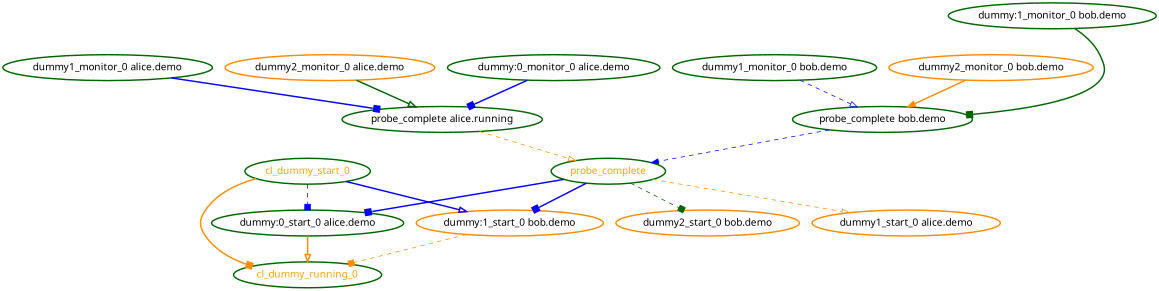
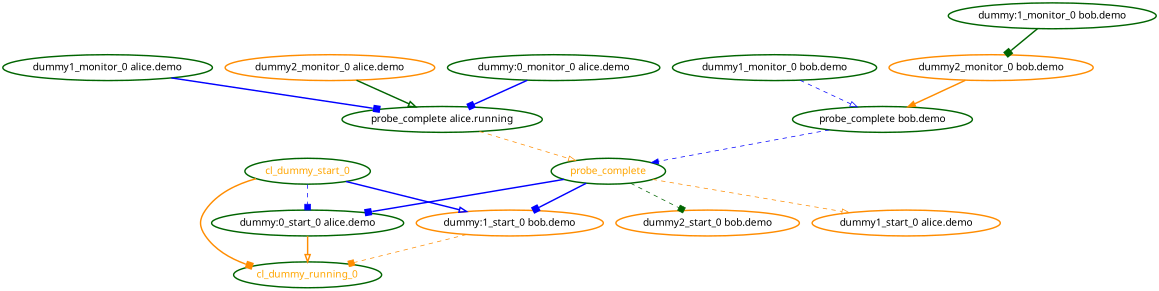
(1071, 97) -> (1025, 39)
